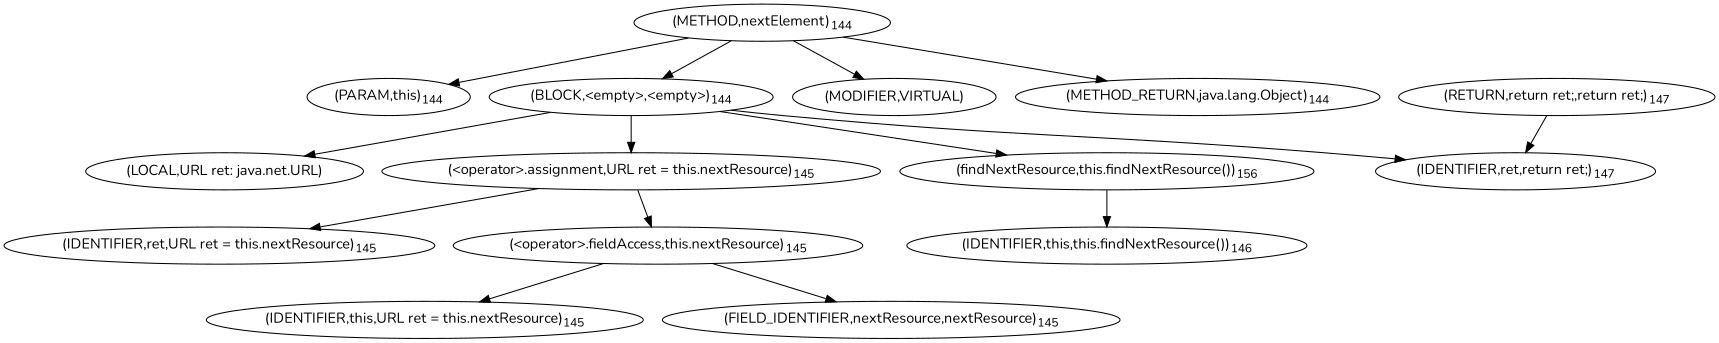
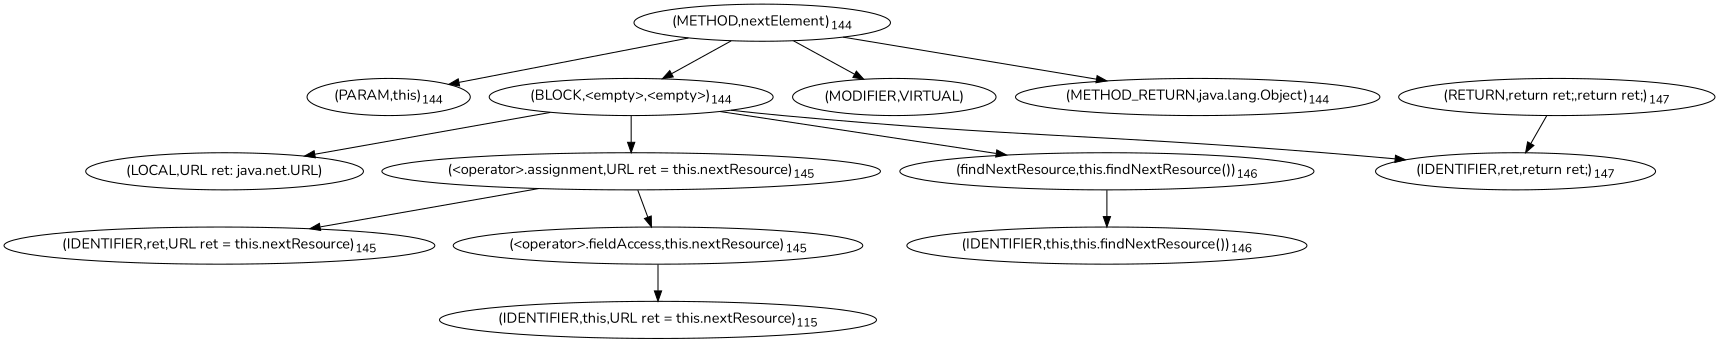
(1247, 170) -> (1247, 170)
(574, 318) -> (807, 318)
(891, 320) -> none
